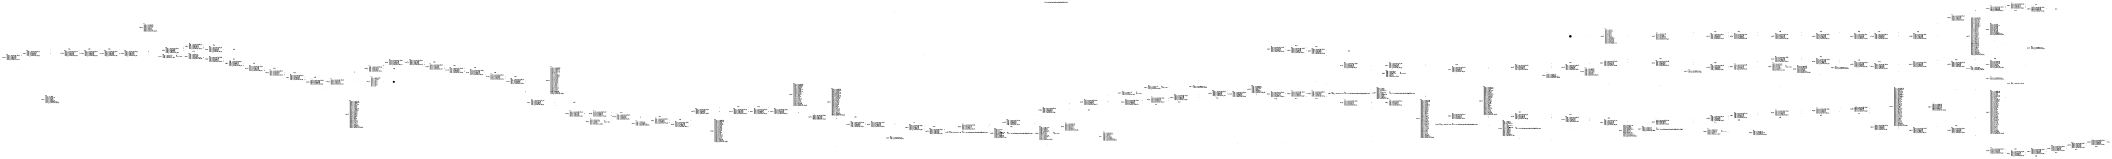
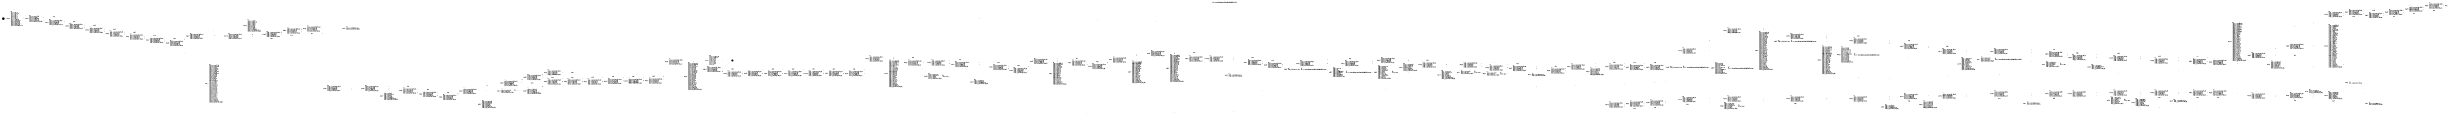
none -> (312, 29)
